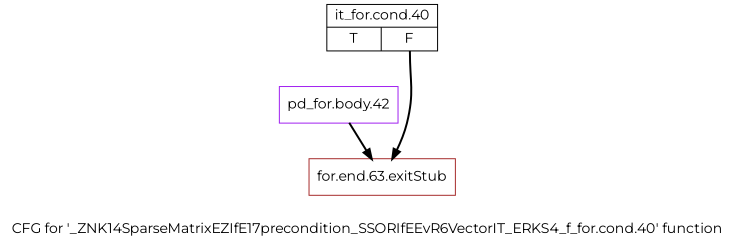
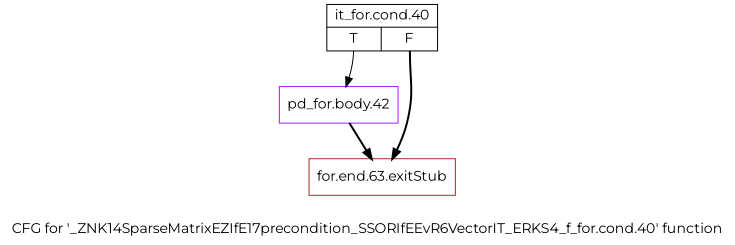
none -> (352, 64)
